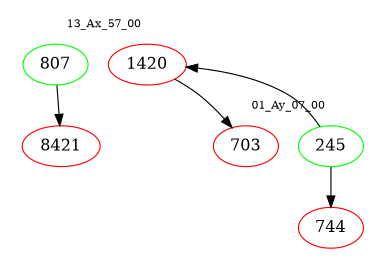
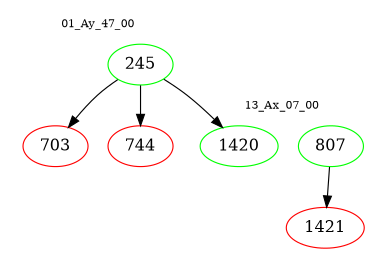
(104, 24) -> (282, 106)
(147, 65) -> (239, 146)
(211, 105) -> (95, 97)
(288, 106) -> (98, 24)
(61, 146) -> (325, 228)
